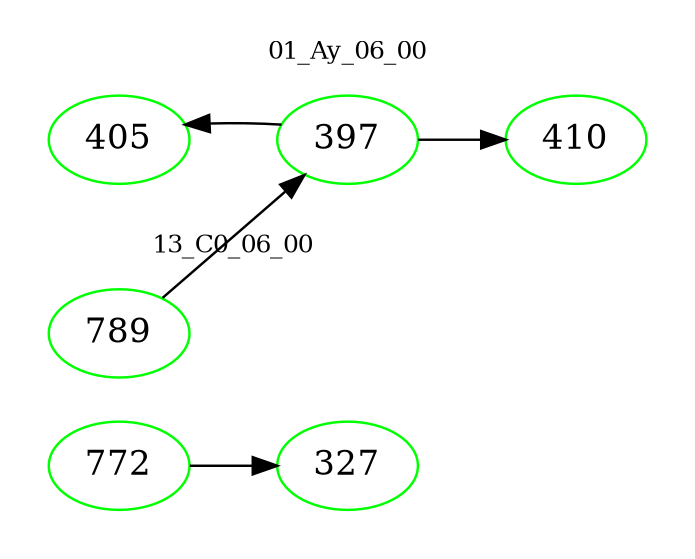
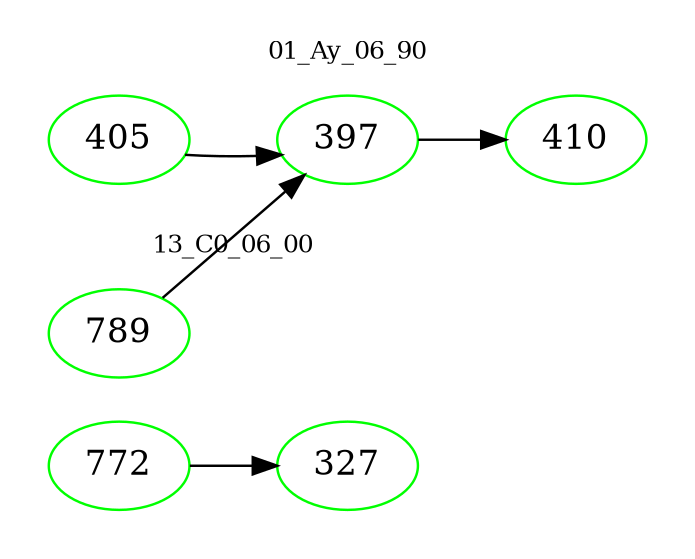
(348, 53) -> (348, 53)
(246, 123) -> (221, 156)
